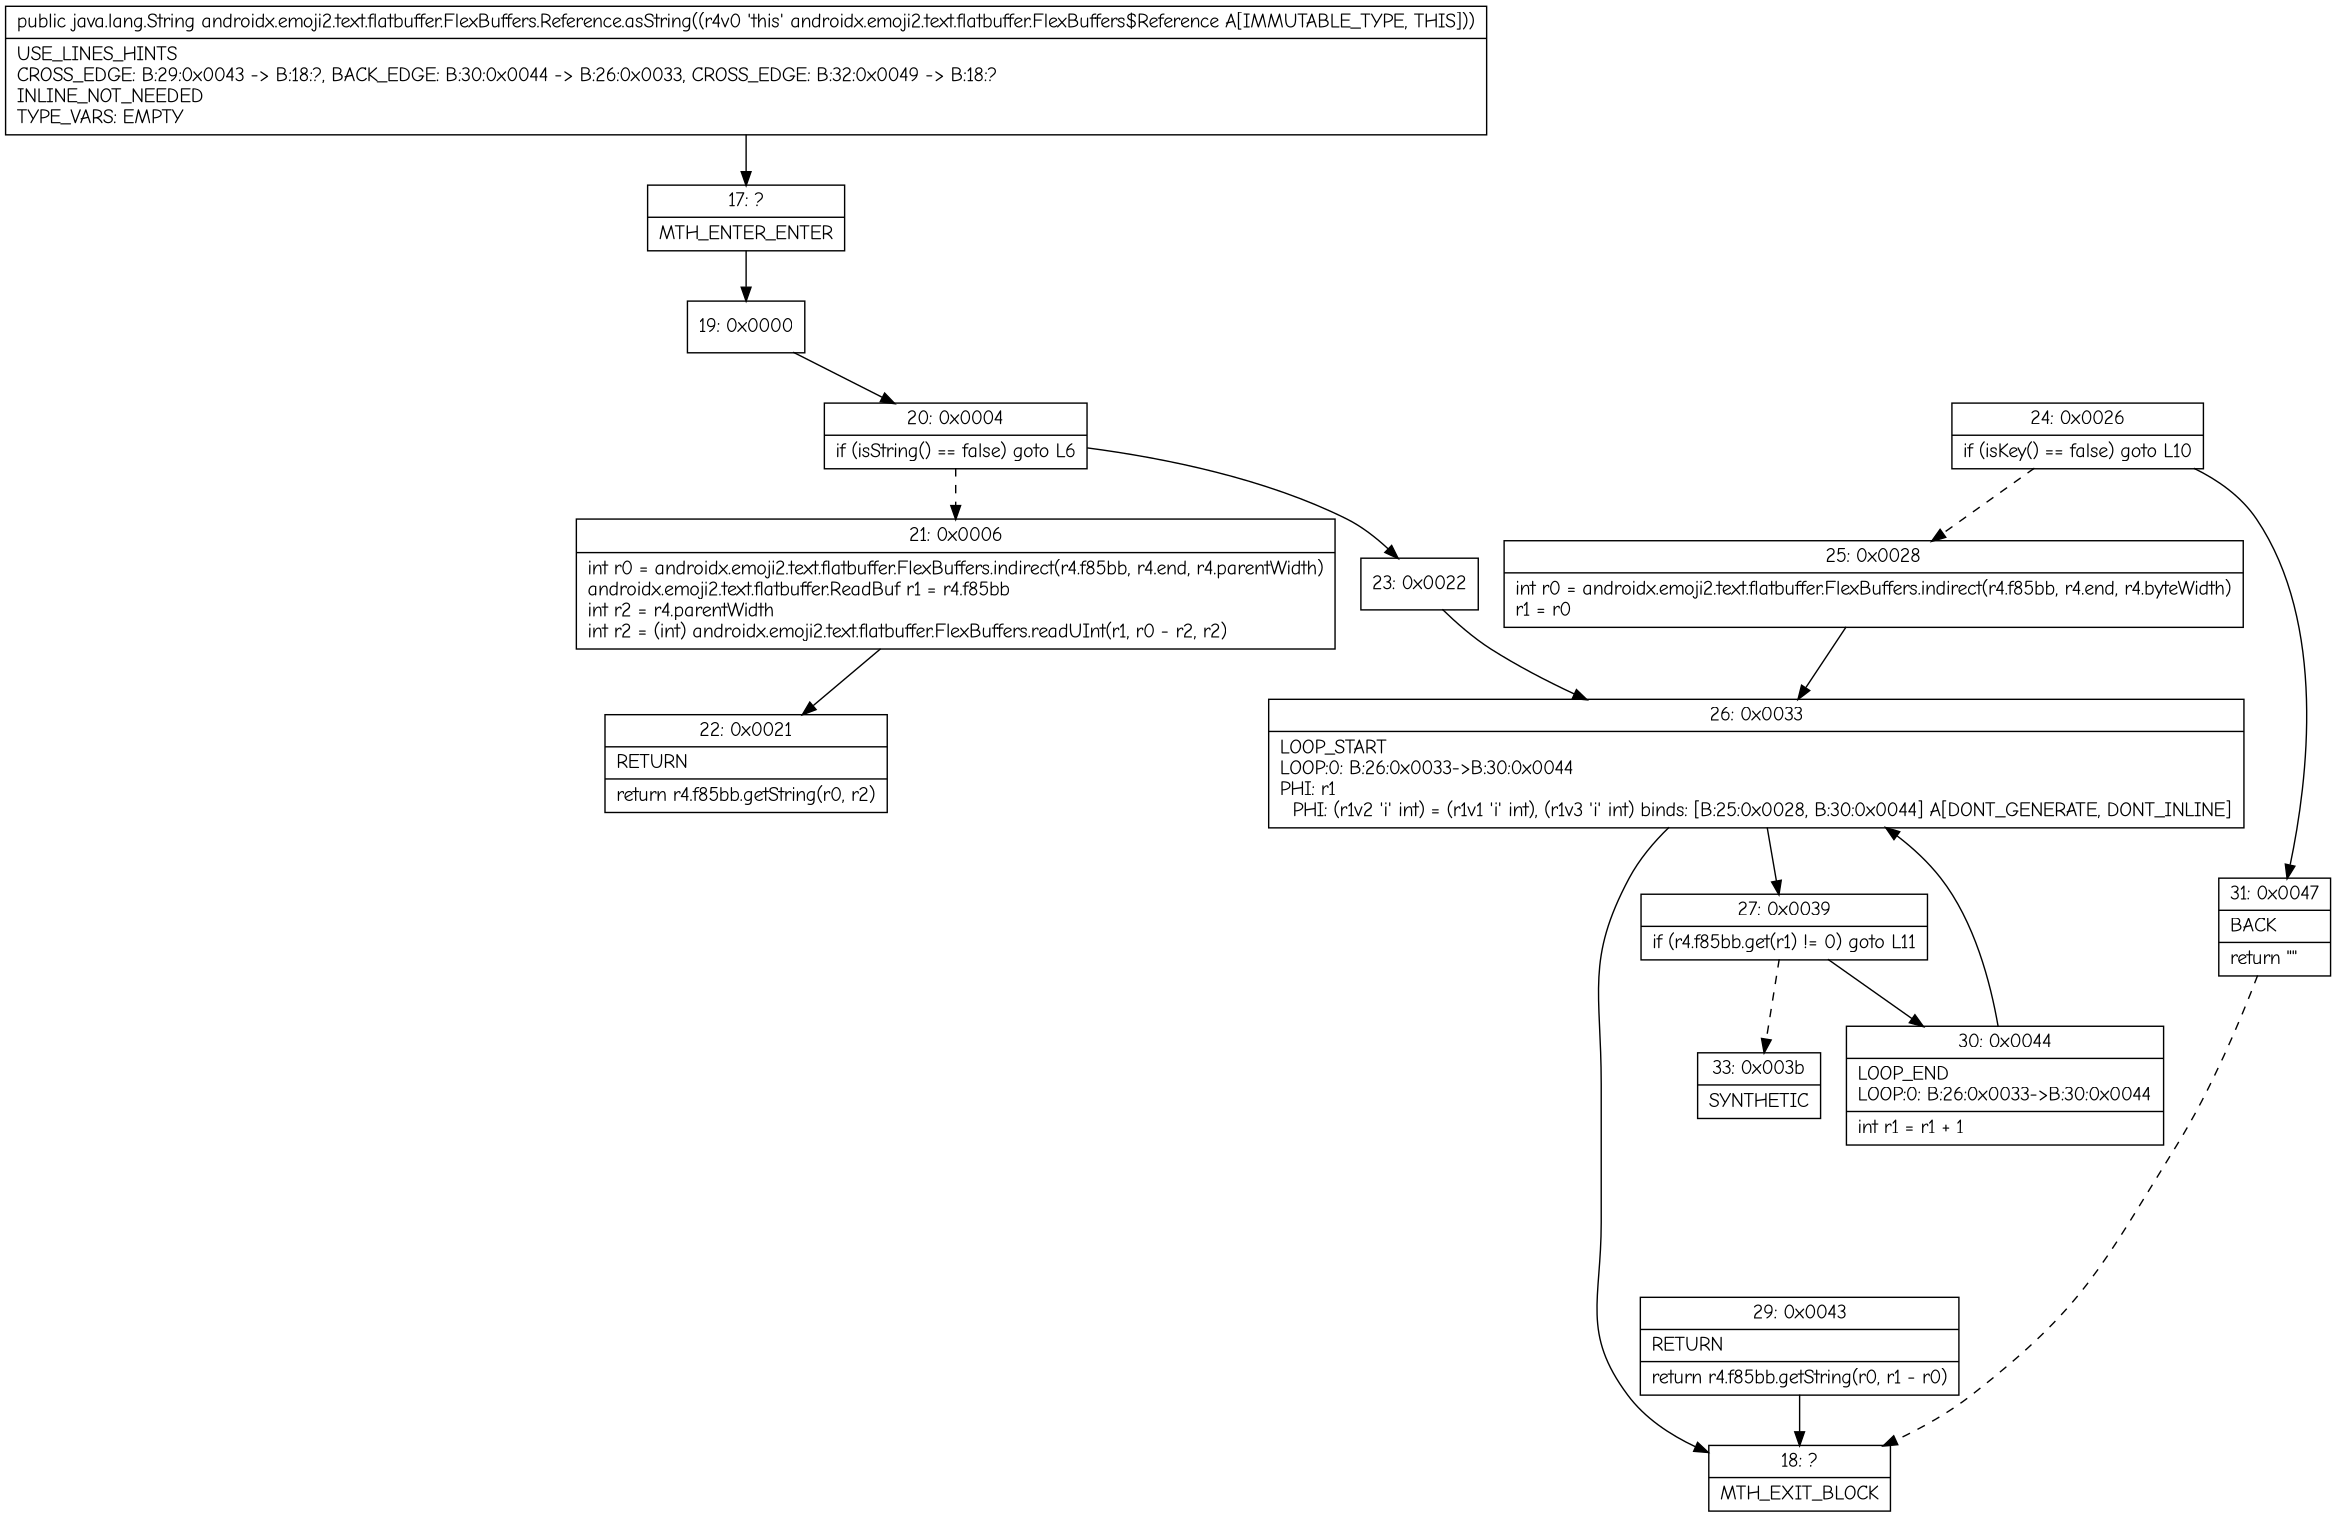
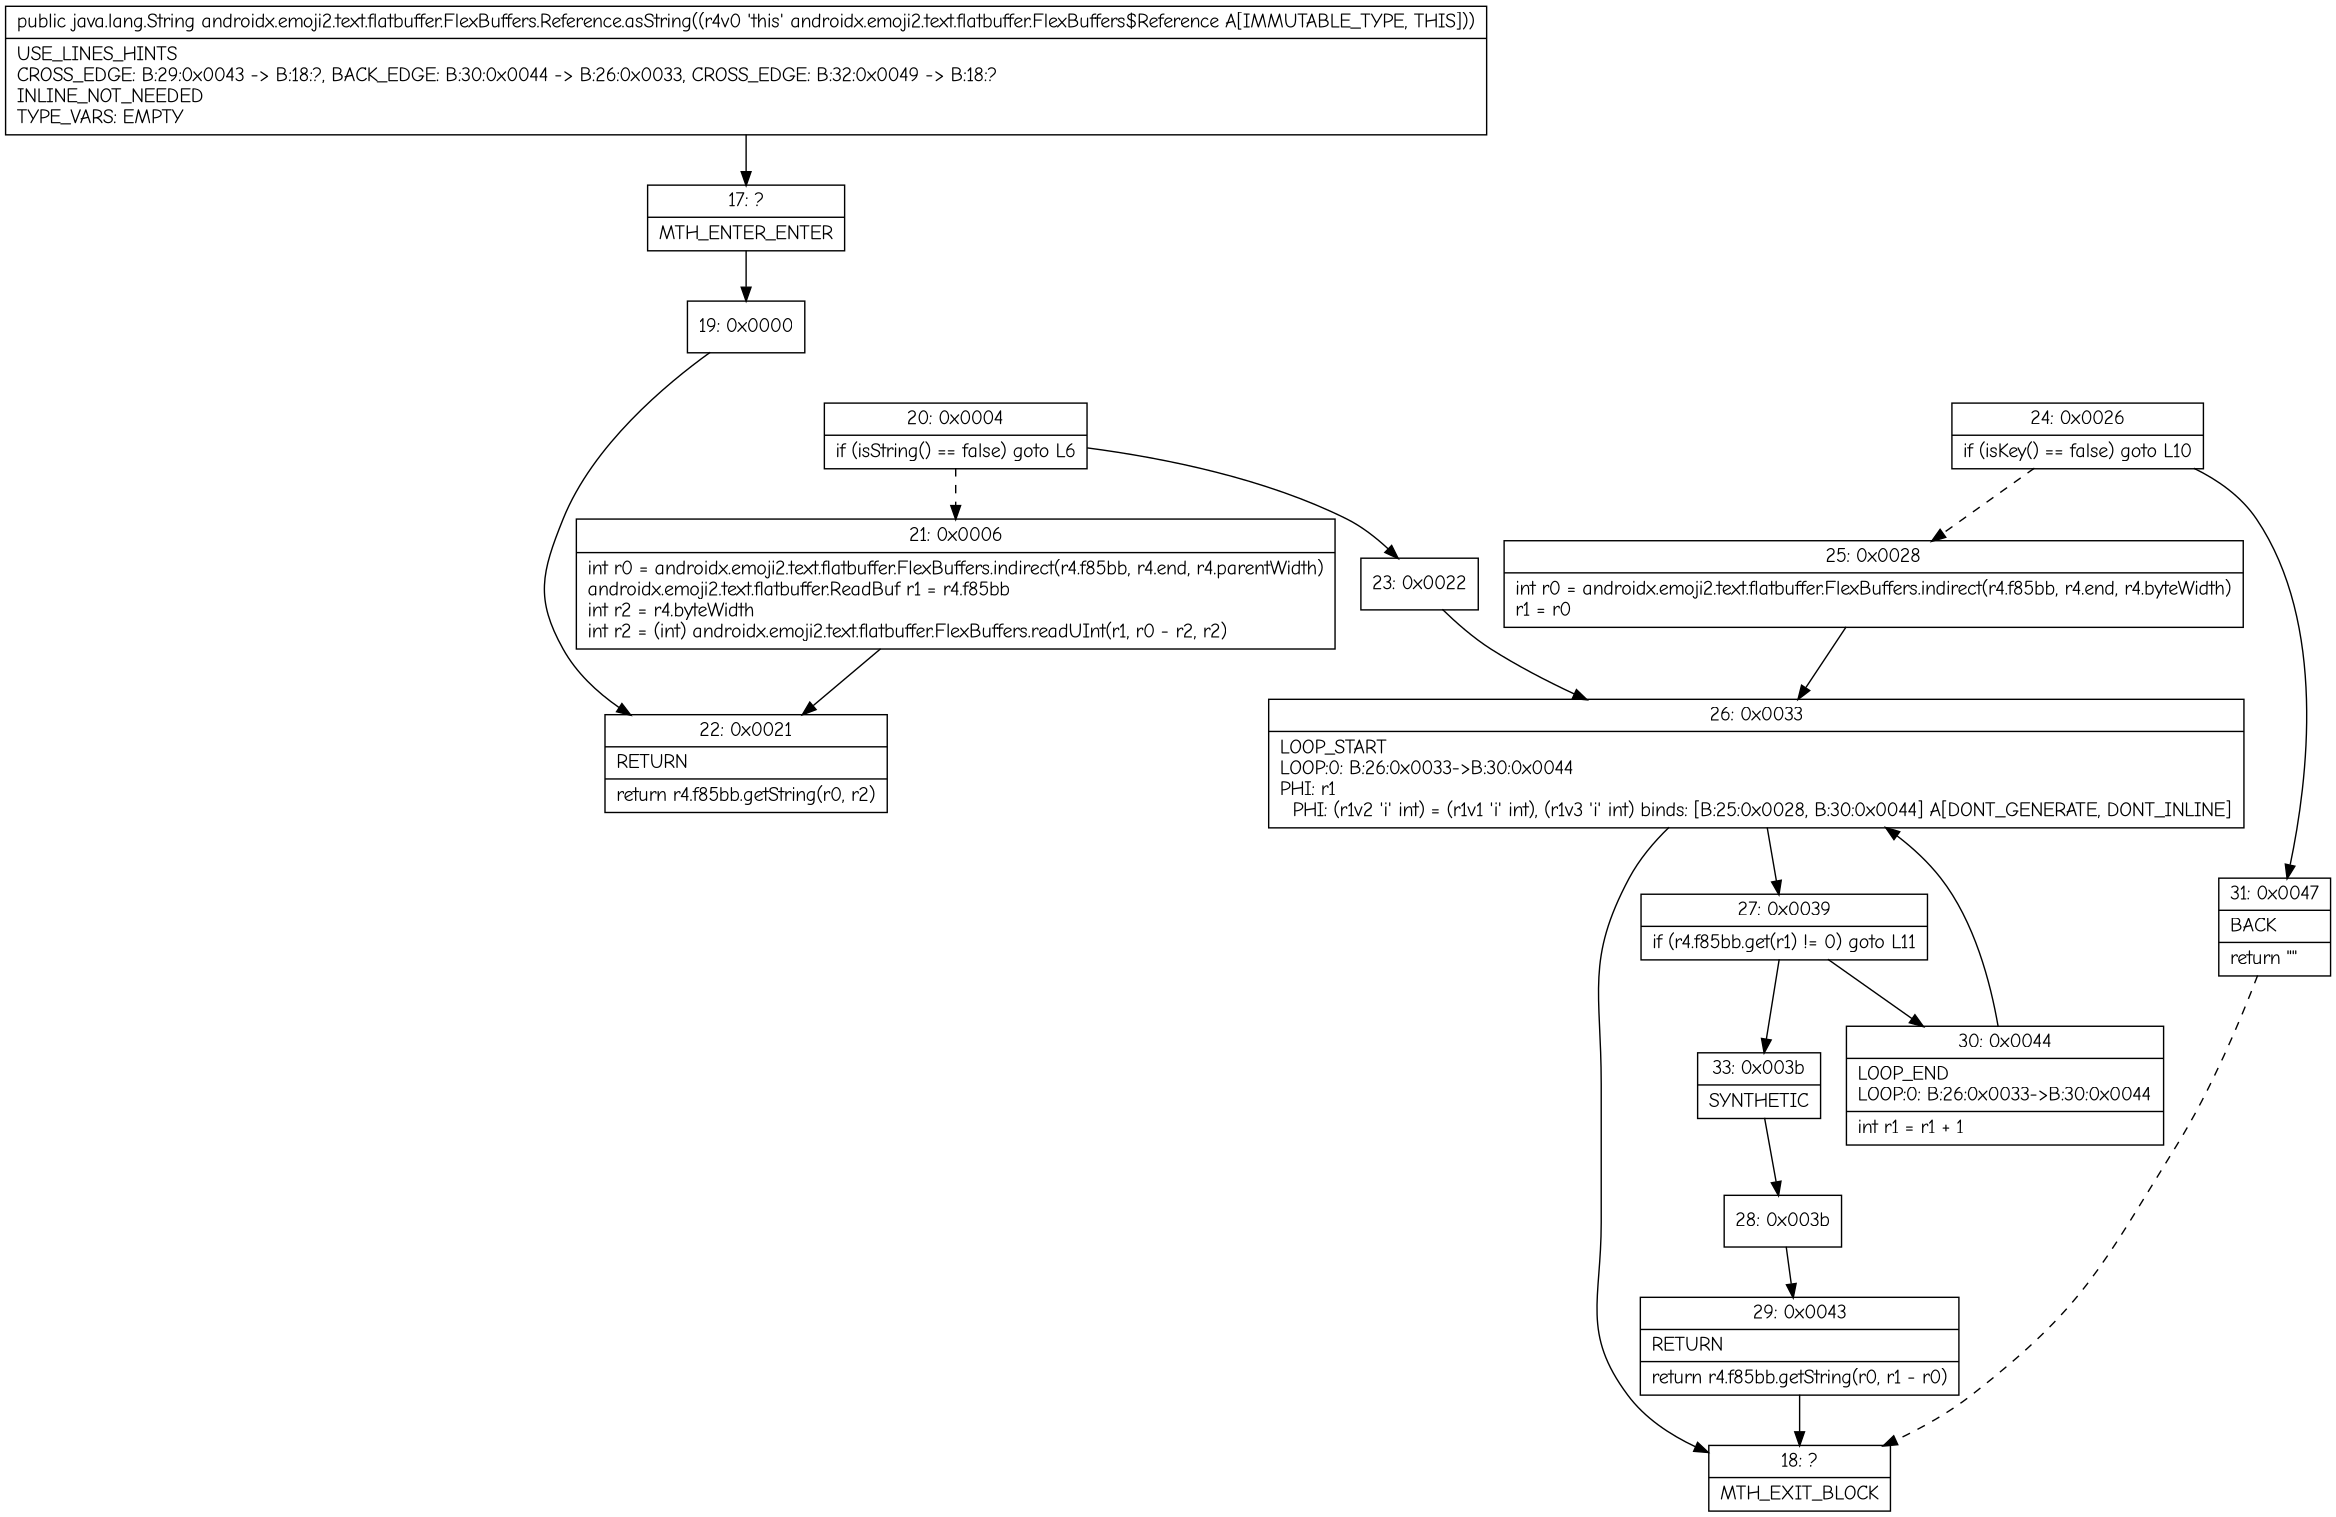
(838, 375) -> (565, 516)
(681, 611) -> (671, 611)
(1773, 999) -> (1773, 999)
none -> (1783, 1221)
